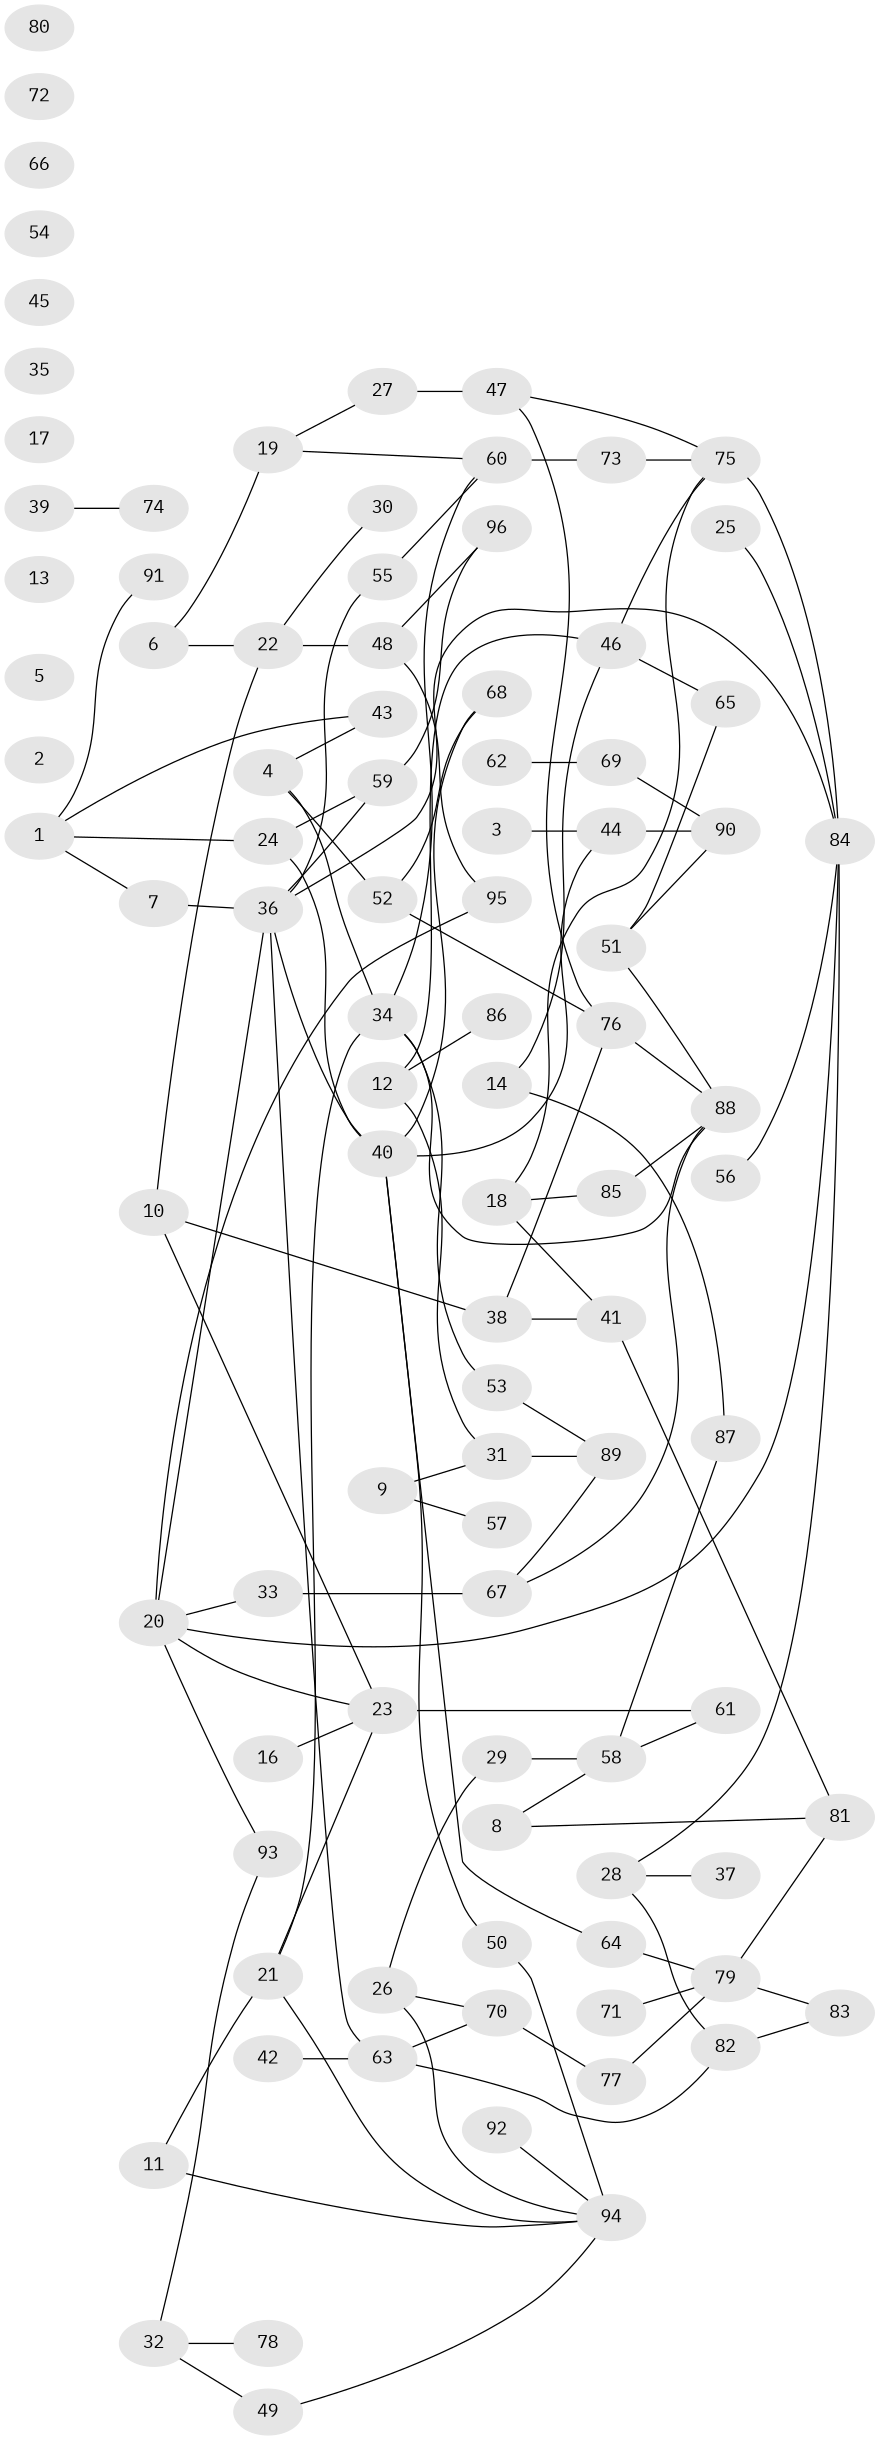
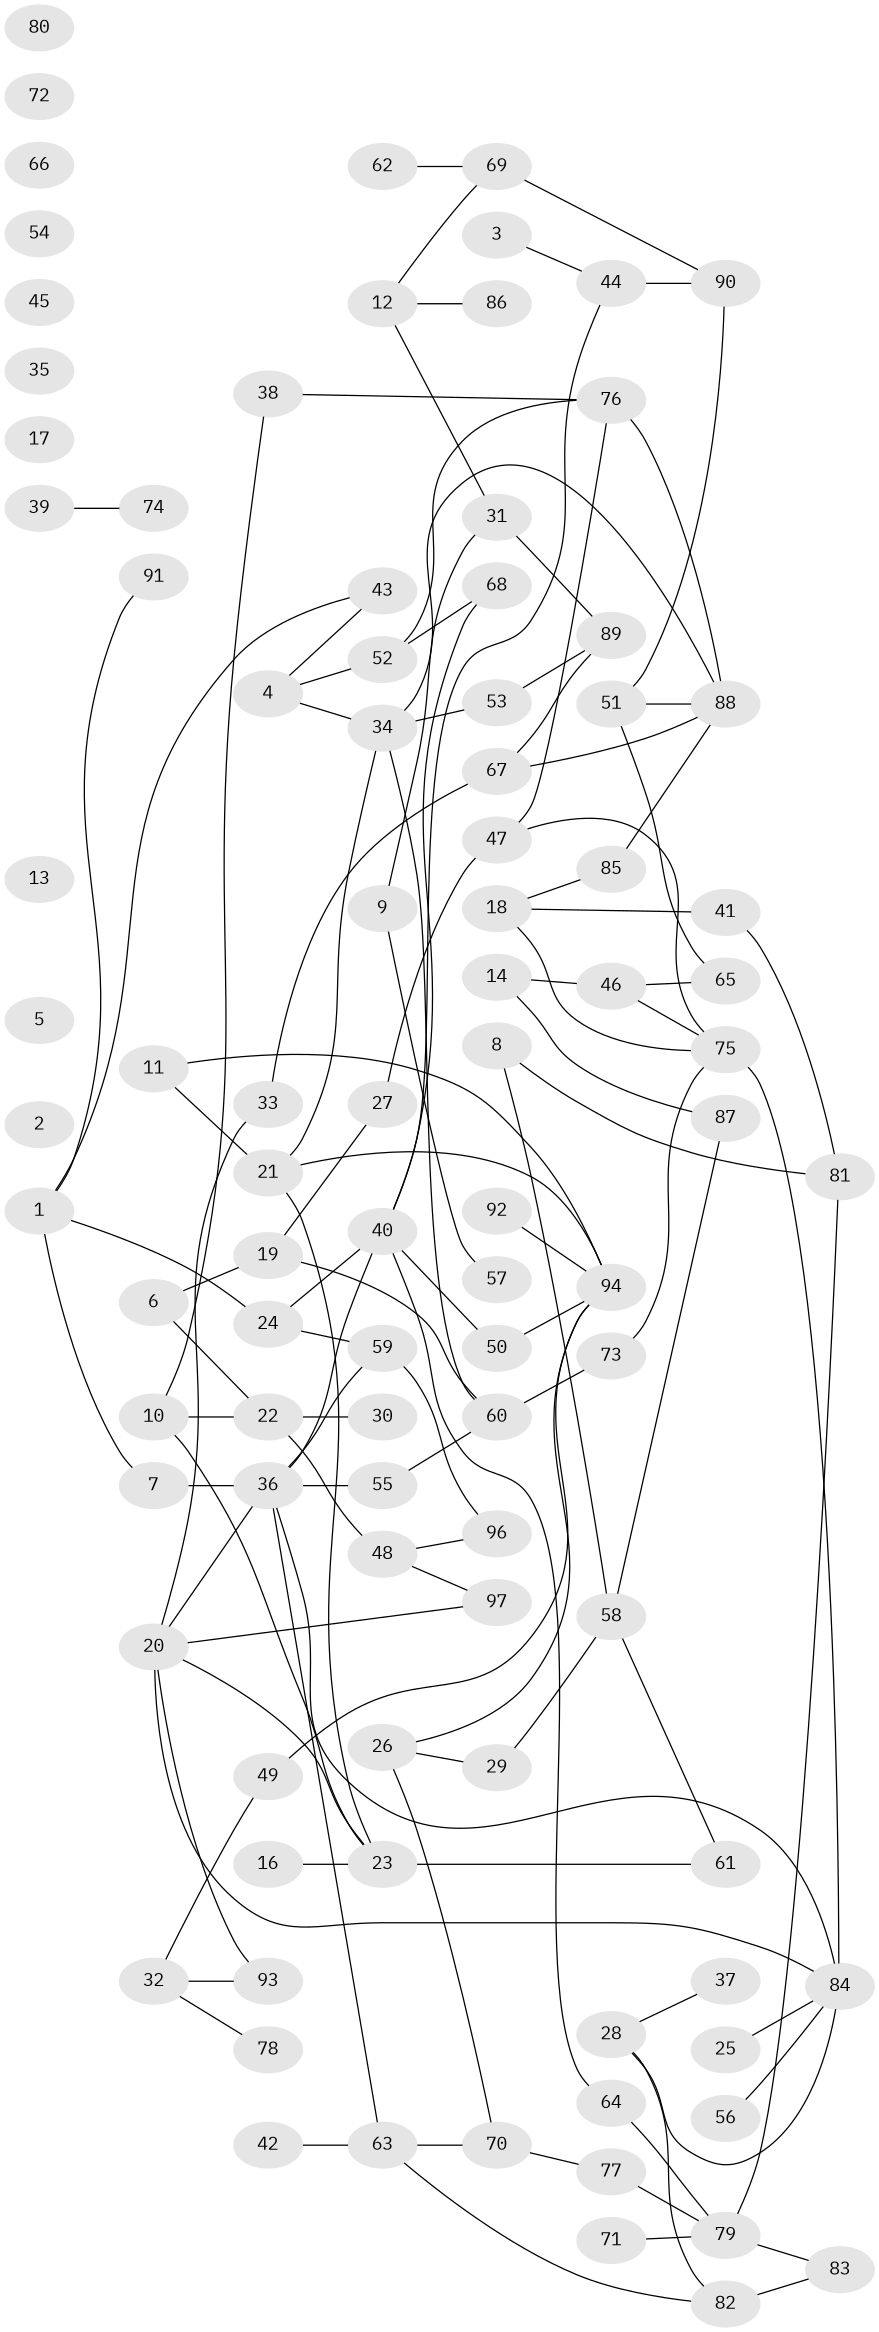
(449, 683) -> (436, 233)
(497, 900) -> (497, 1603)
(554, 1319) -> none
